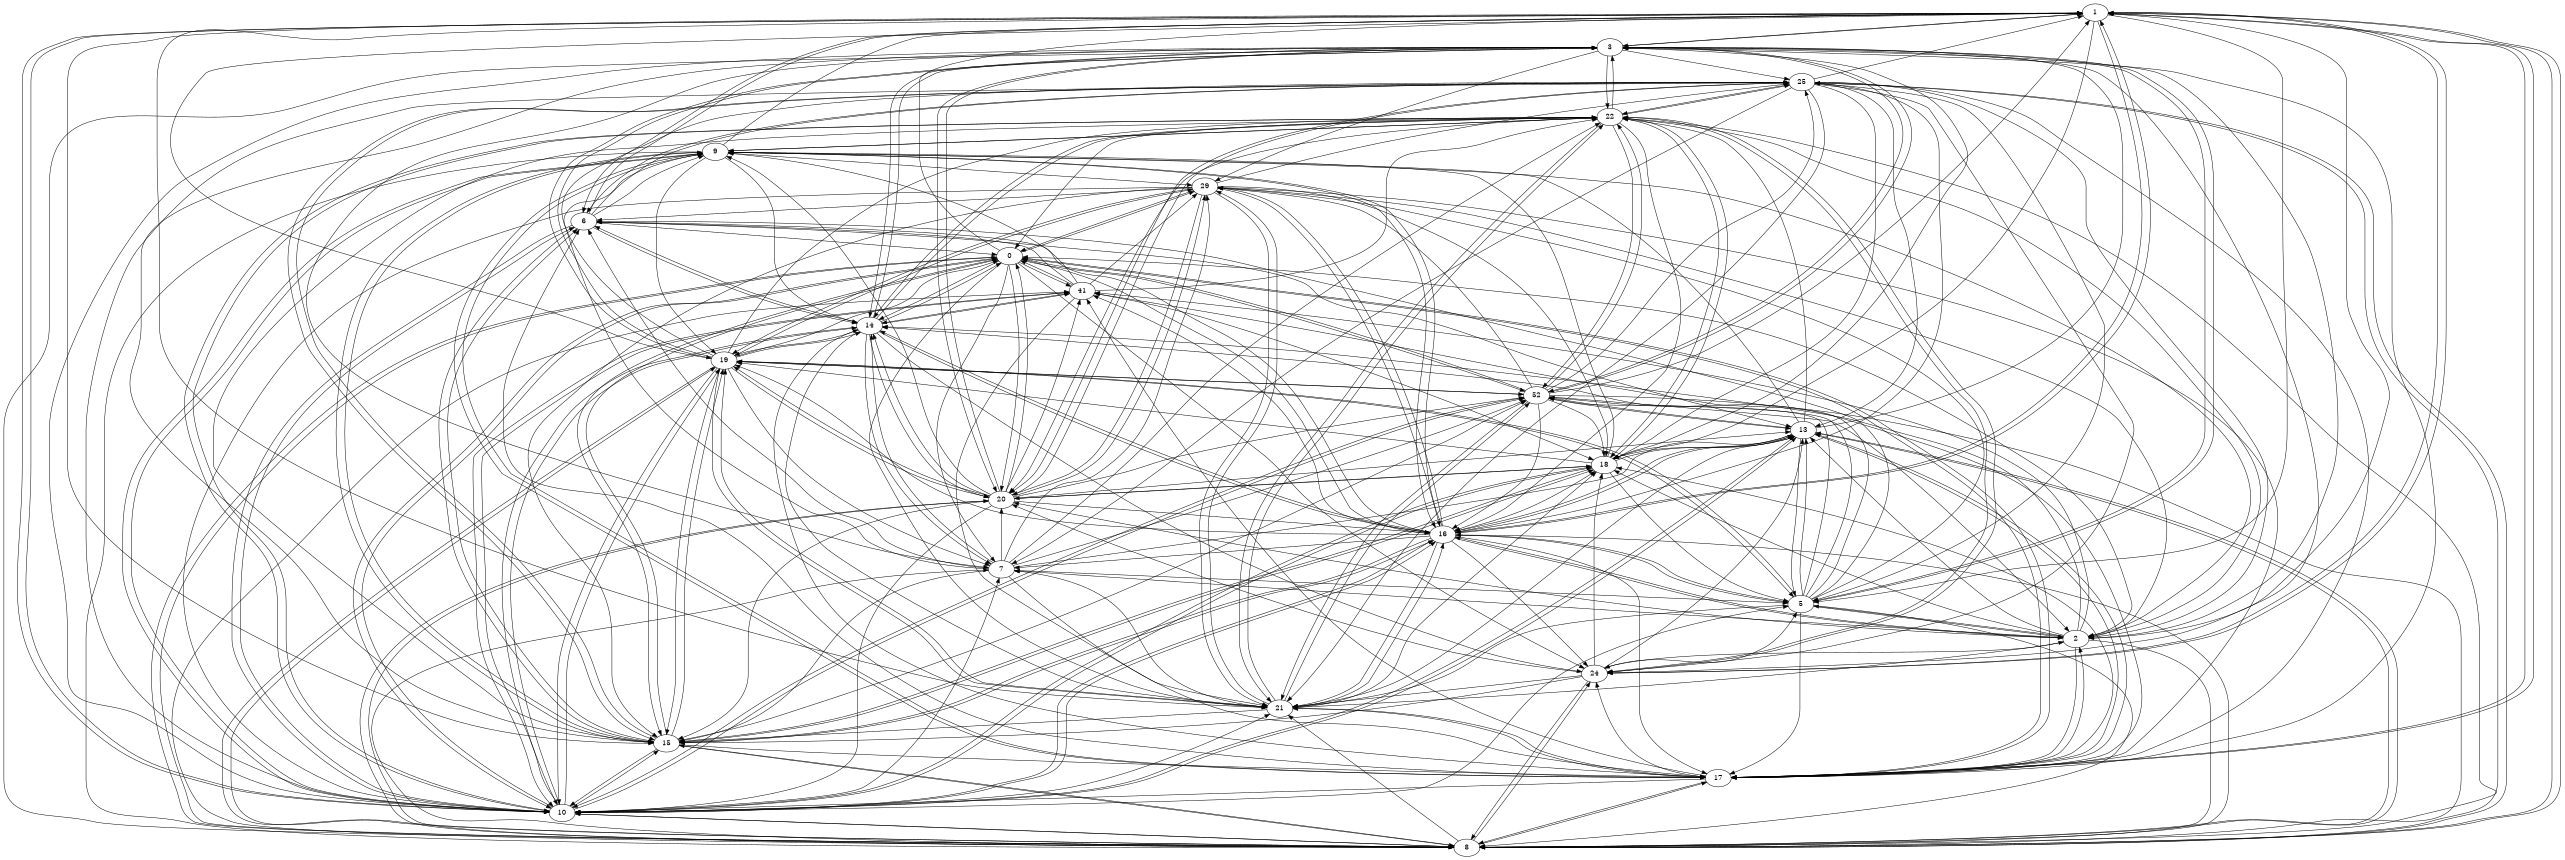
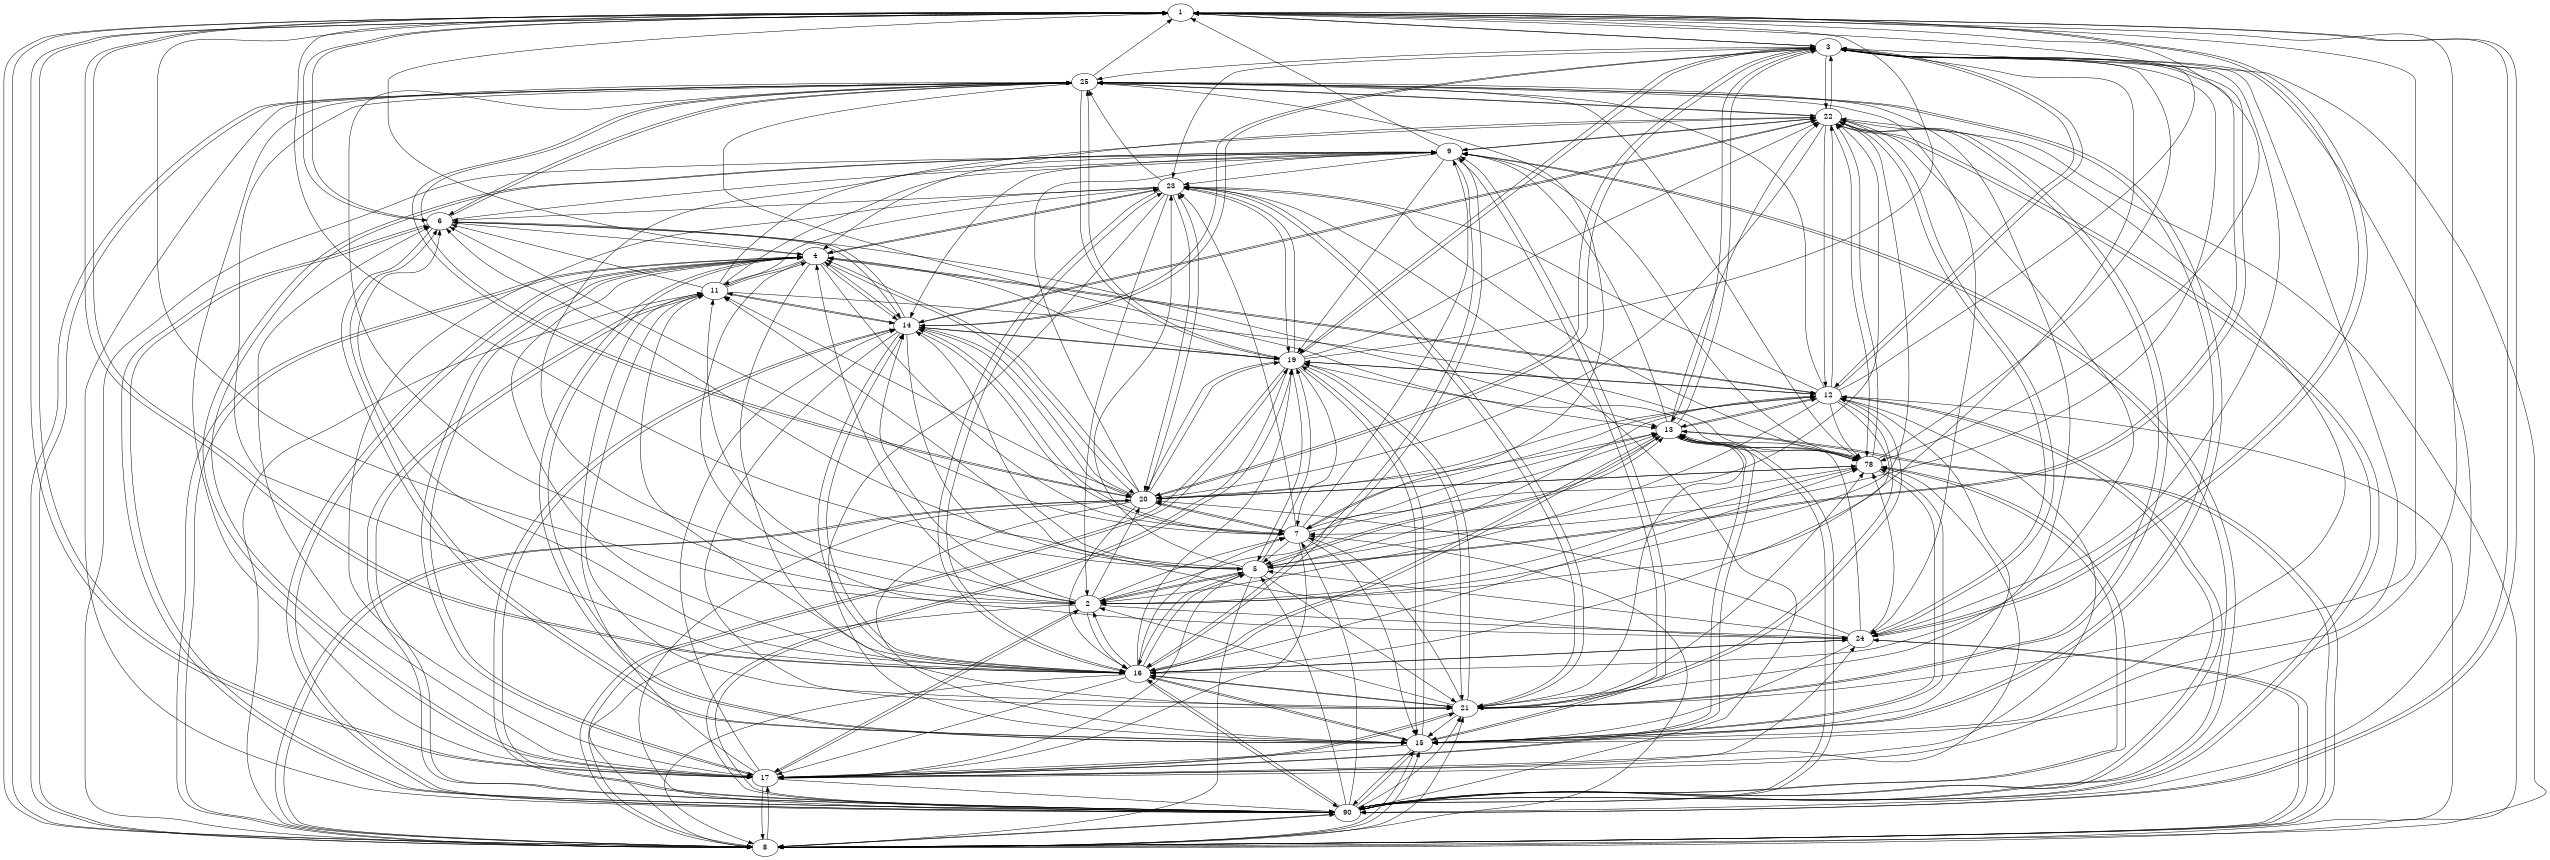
(459, 132) -> (1722, 198)
(1205, 187) -> (1171, 187)
(1010, 256) -> (815, 256)
(1082, 291) -> (715, 291)
(2100, 315) -> (1109, 285)
(1537, 395) -> (1828, 395)
(1604, 465) -> (1869, 465)
none -> (1218, 517)
(1447, 690) -> (1501, 656)
(562, 813) -> (1348, 813)
